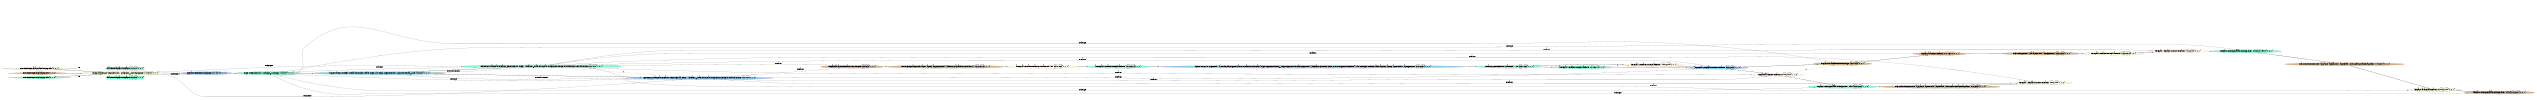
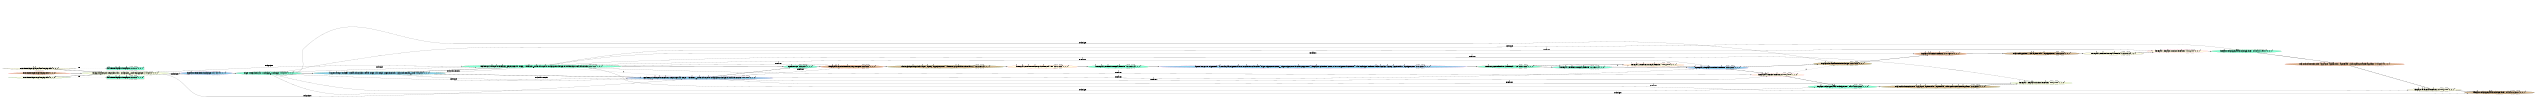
none -> (800, 67)
(39, 78) -> (39, 78)
